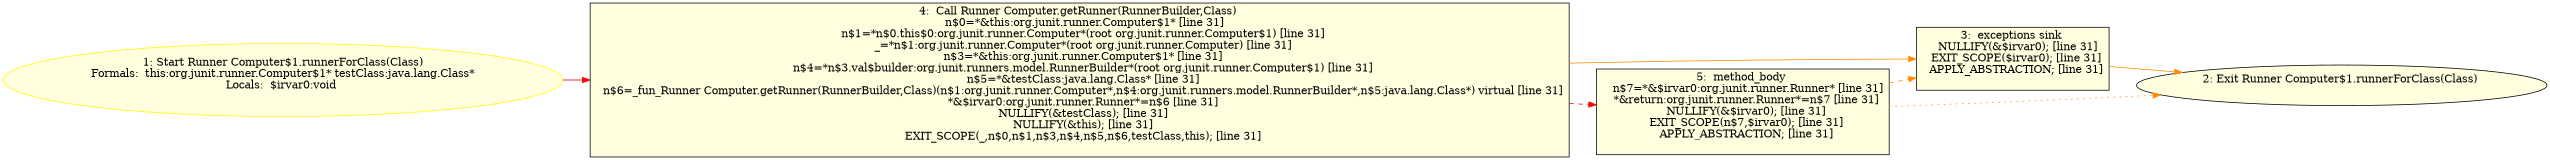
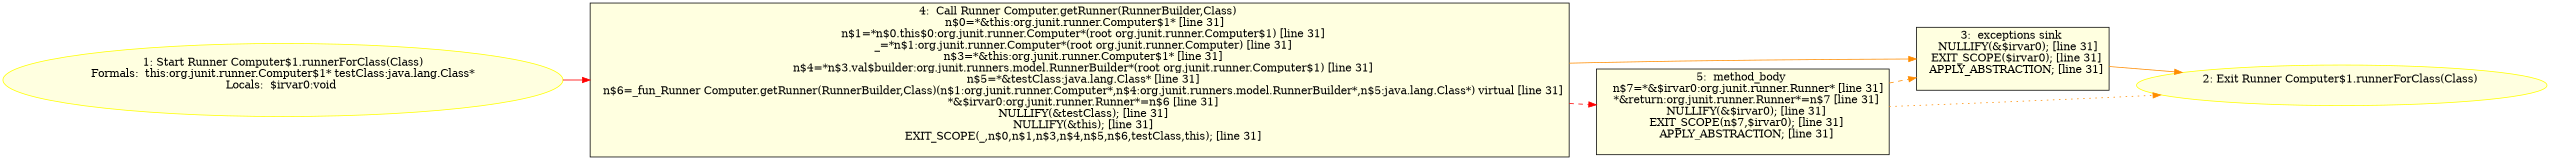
(2342, 85) -> (2342, 85)
